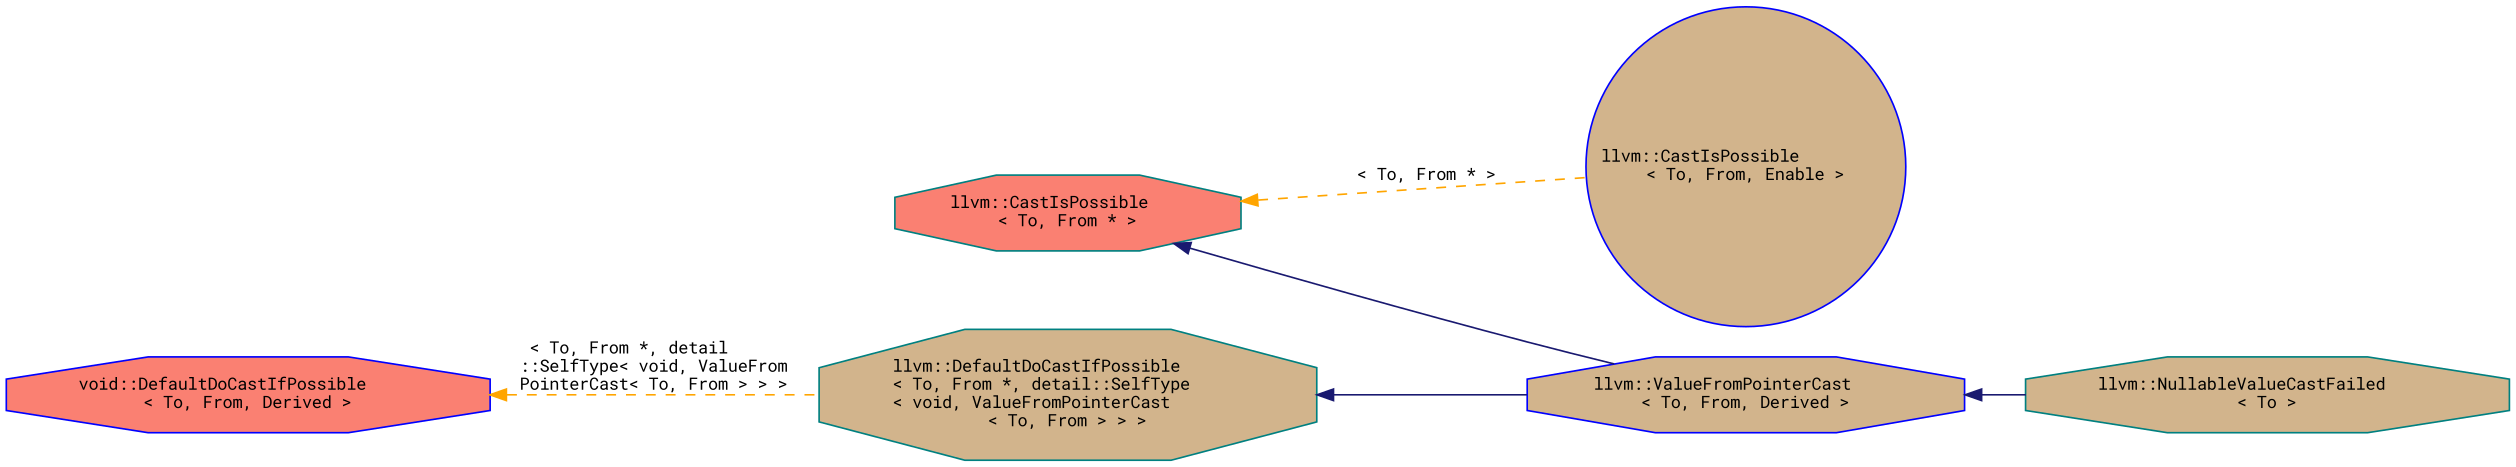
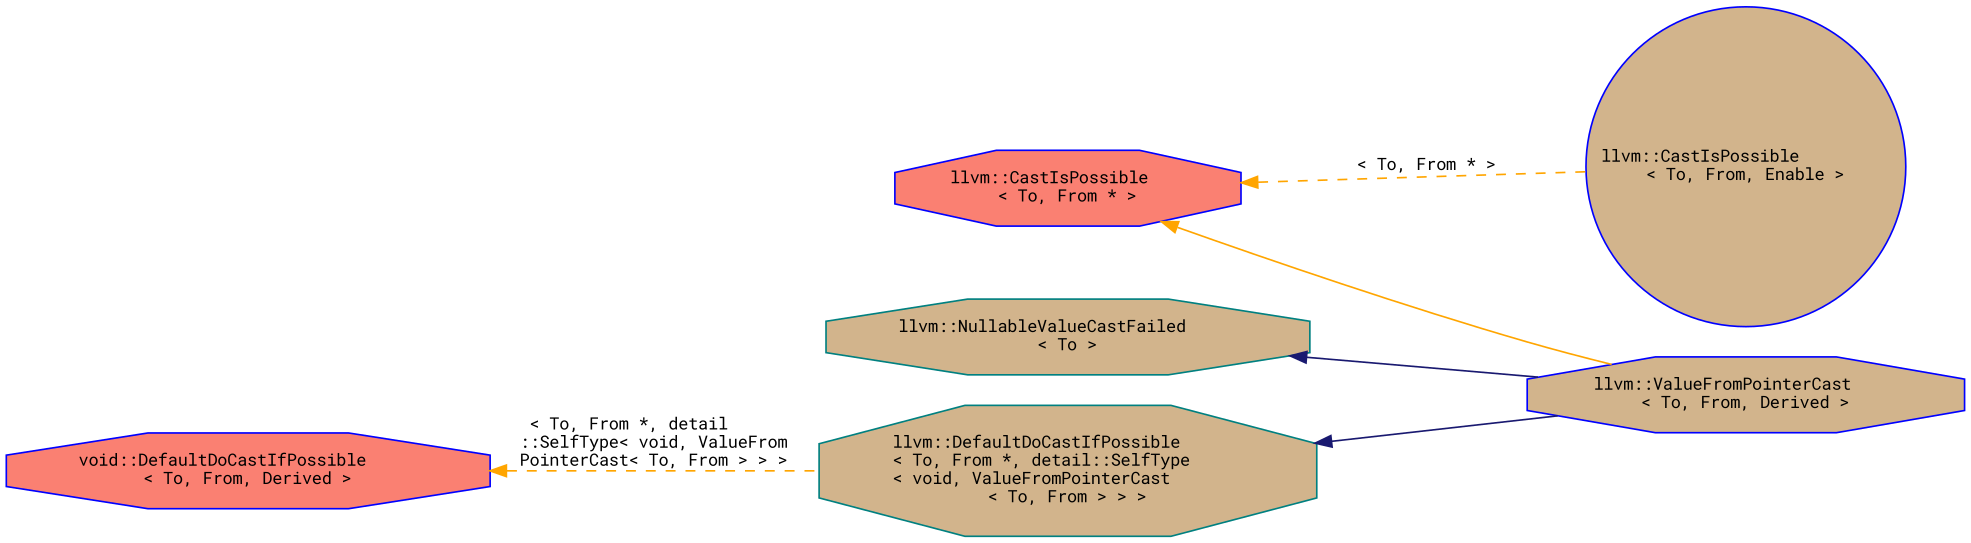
(1068, 213) -> (1068, 188)
(1402, 308) -> (1393, 301)
(2004, 395) -> (1422, 367)
